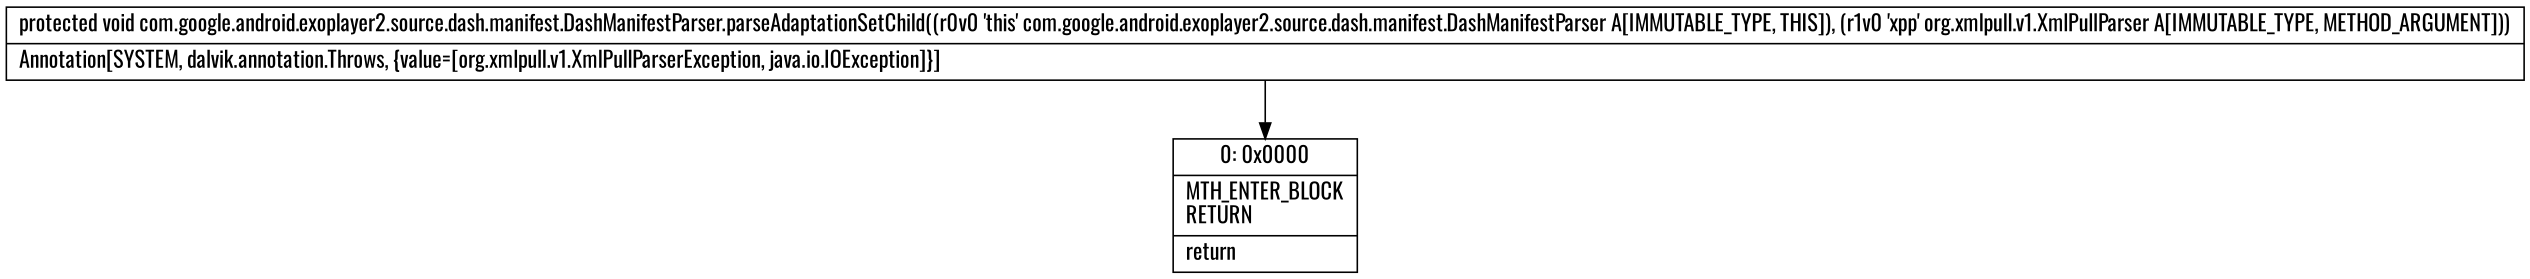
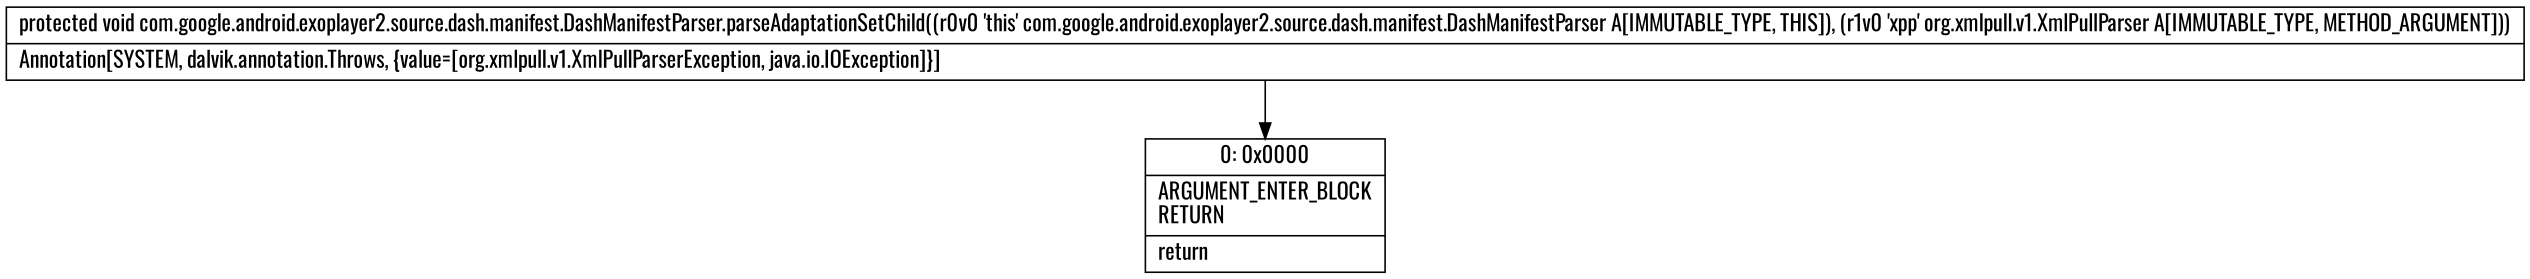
(1265, 193) -> (1265, 193)
